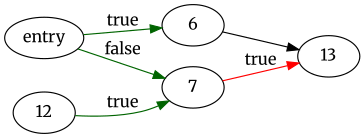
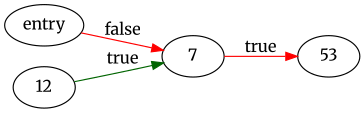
(193, 25) -> none
(329, 56) -> (329, 56)
(116, 62) -> (117, 40)
